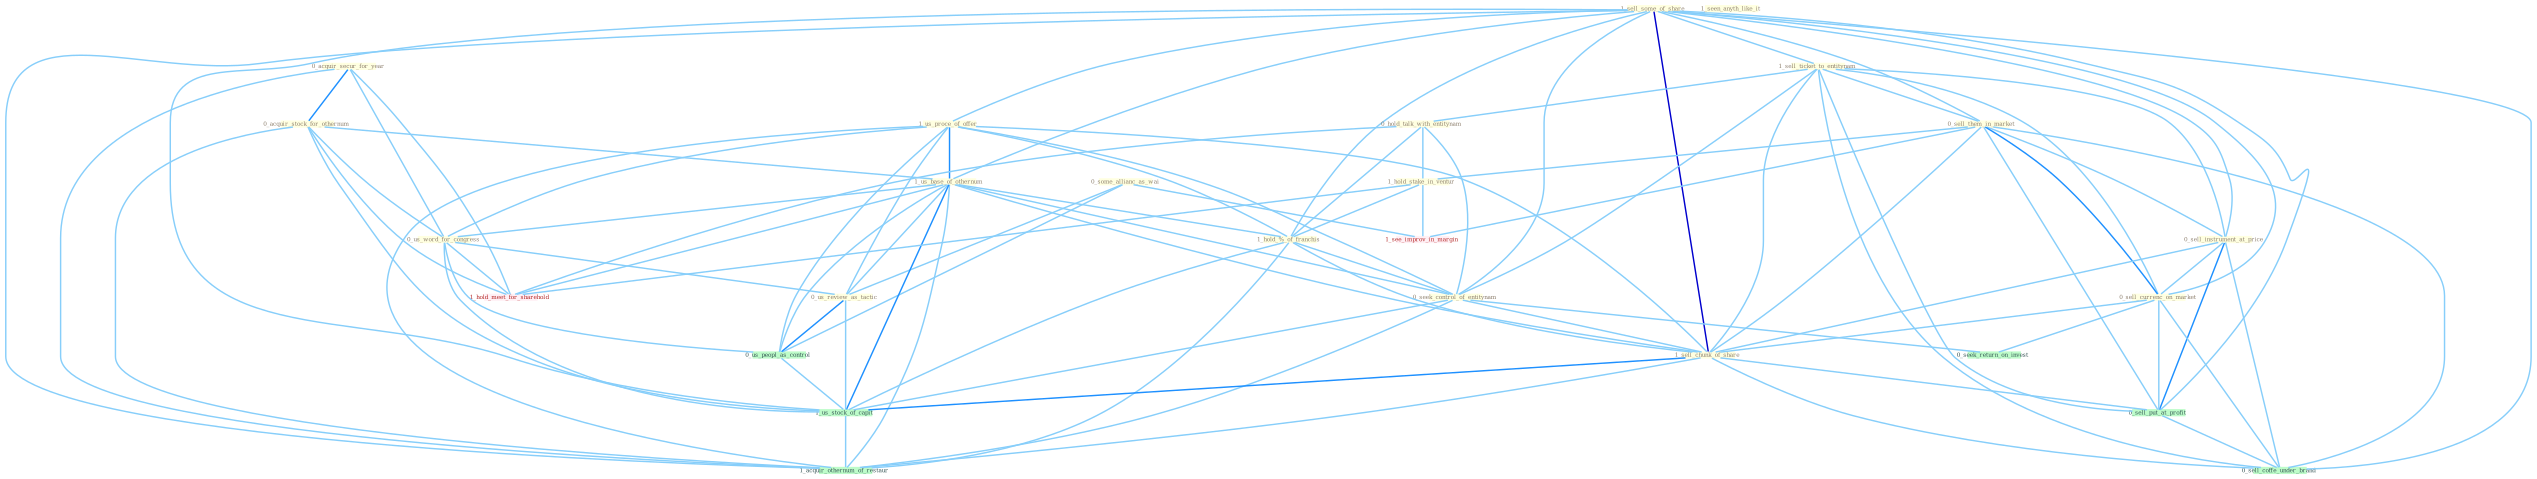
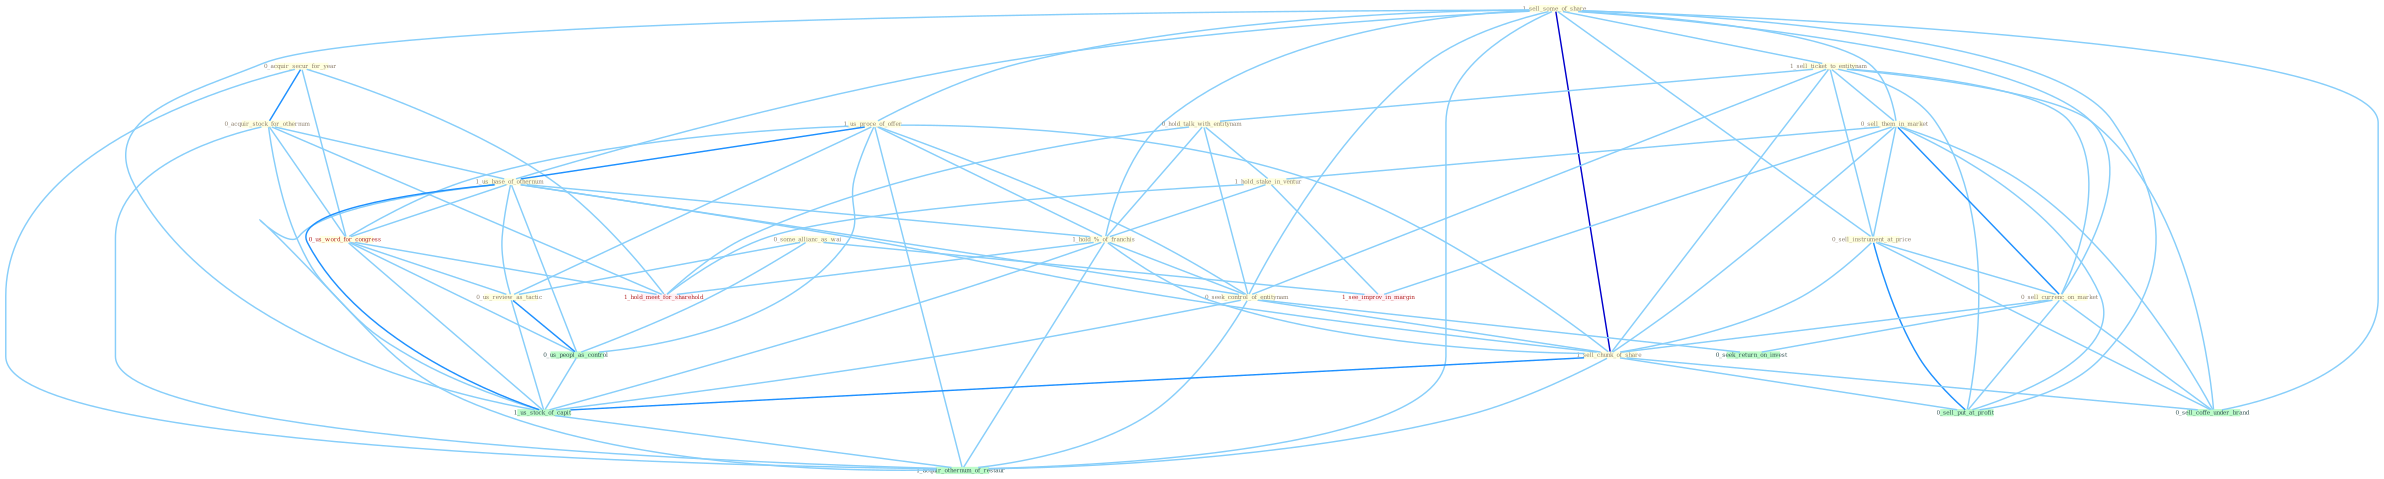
(1732, 9) -> none
(444, 240) -> (346, 240)
(730, 240) -> (885, 268)
(2219, 442) -> none
